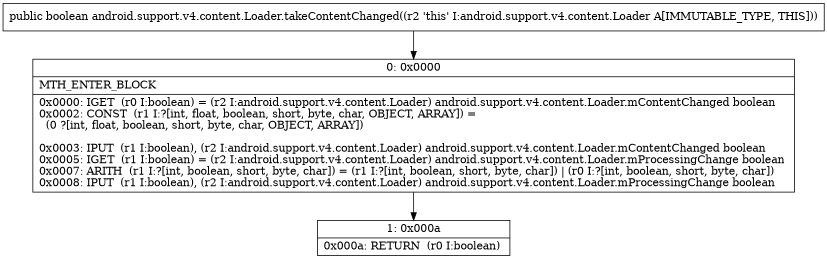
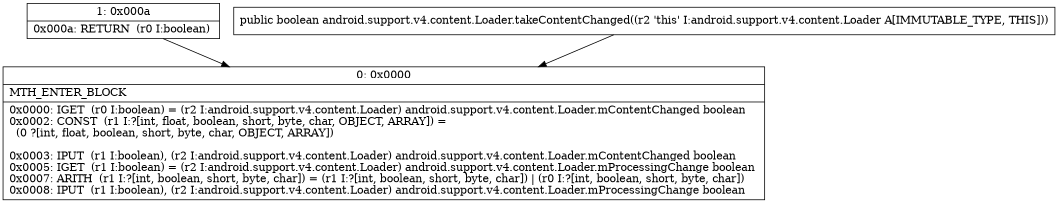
(414, 202) -> (193, 51)
